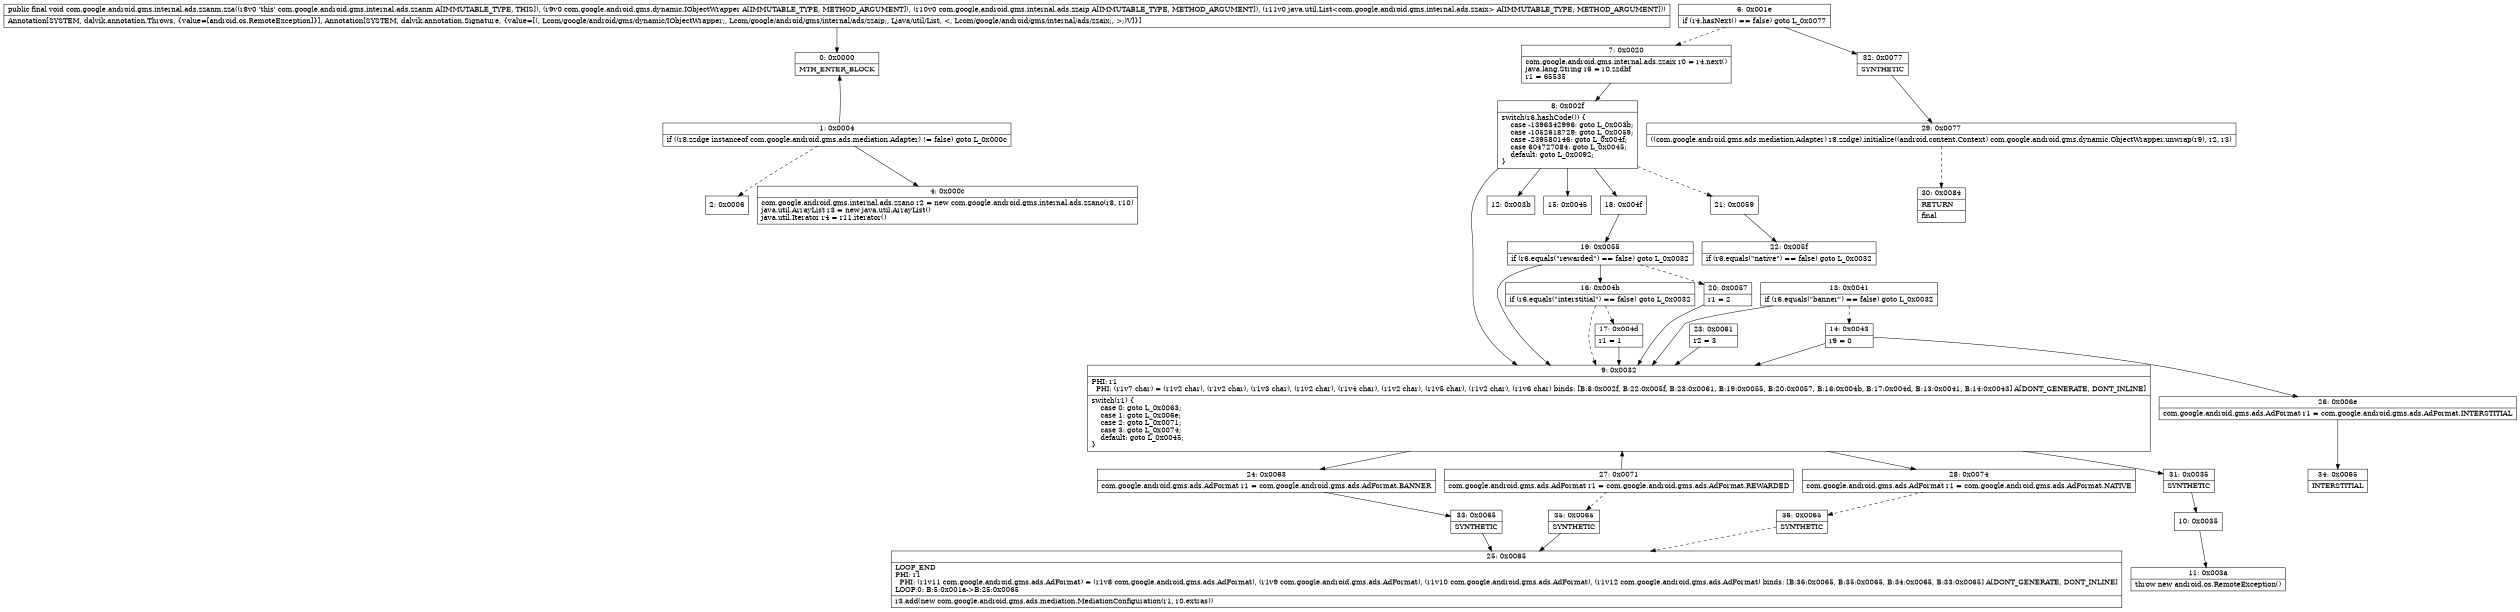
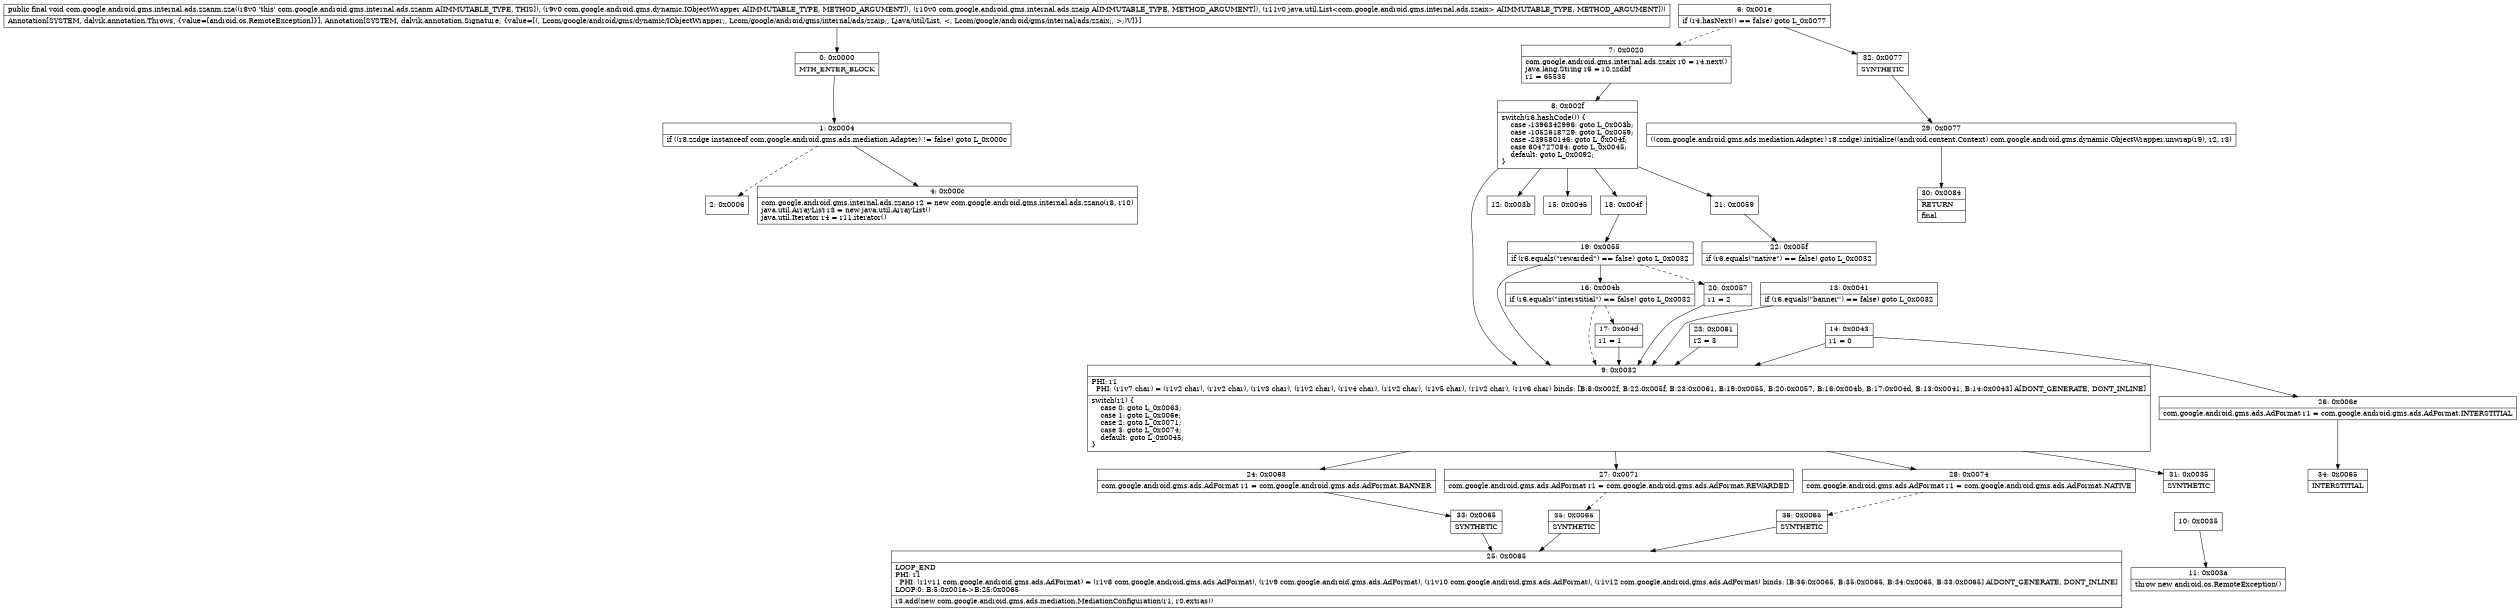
(840, 102) -> (834, 97)
(1941, 164) -> (1941, 164)
(1672, 181) -> (1672, 181)
(1849, 312) -> none
(1841, 341) -> (1841, 341)
(1622, 463) -> (1616, 458)
(2193, 500) -> none
(1716, 539) -> (1716, 539)
